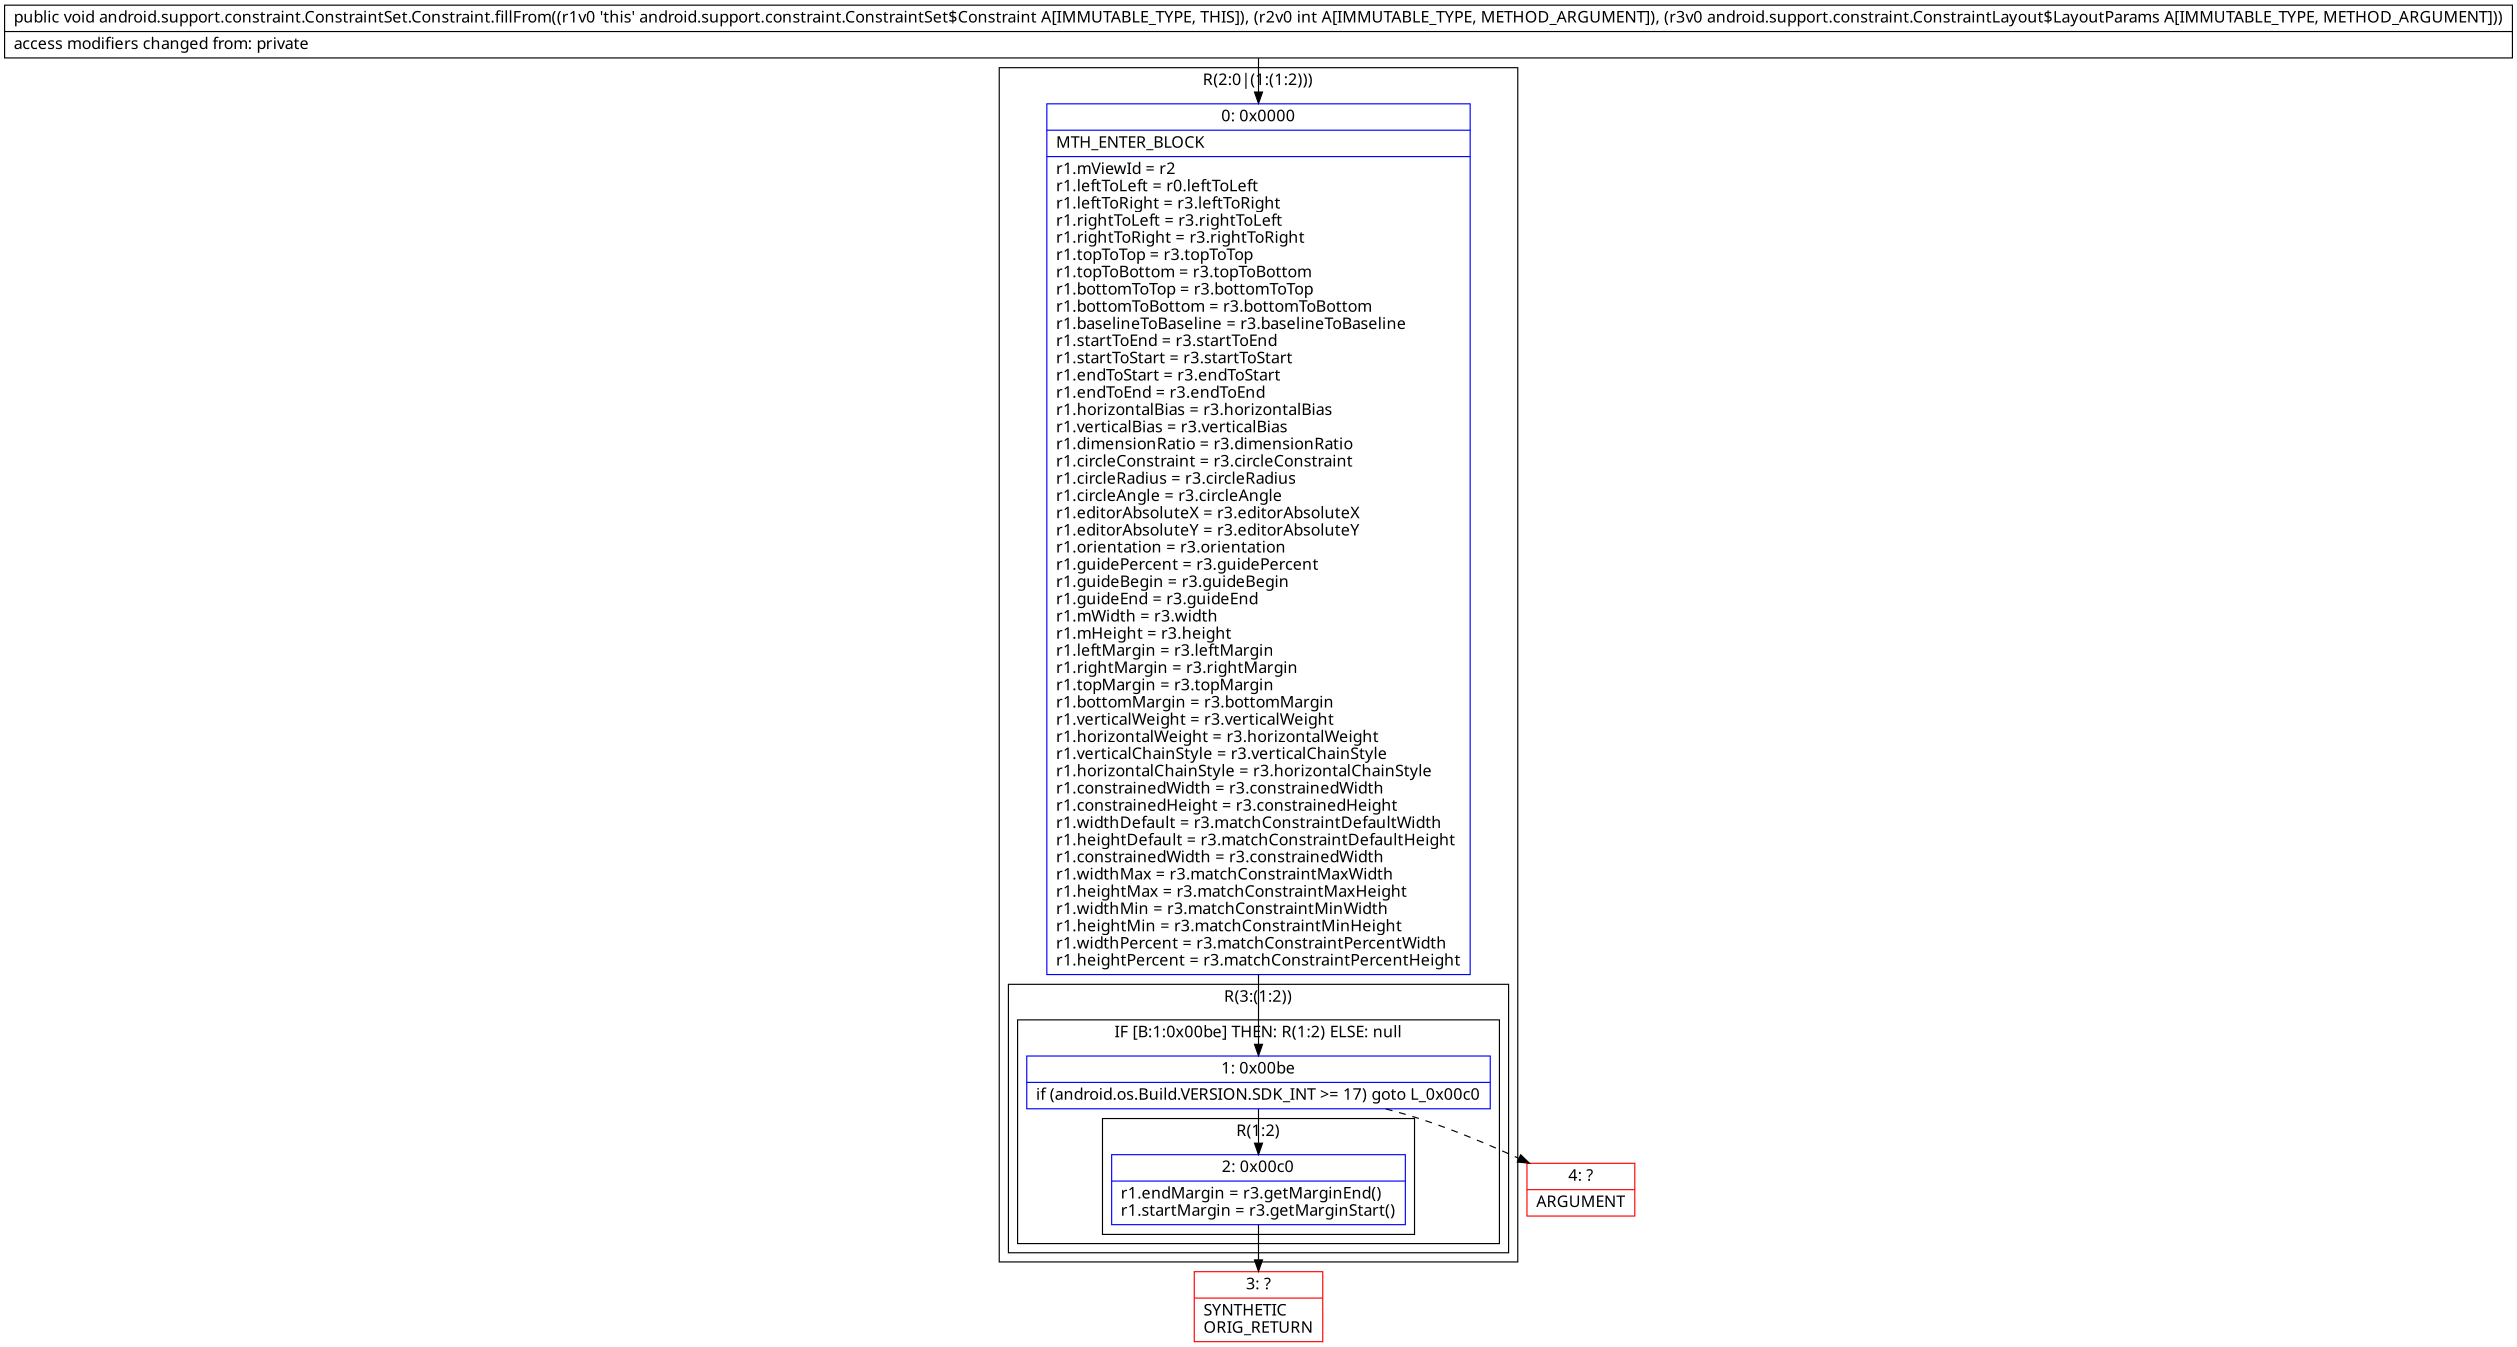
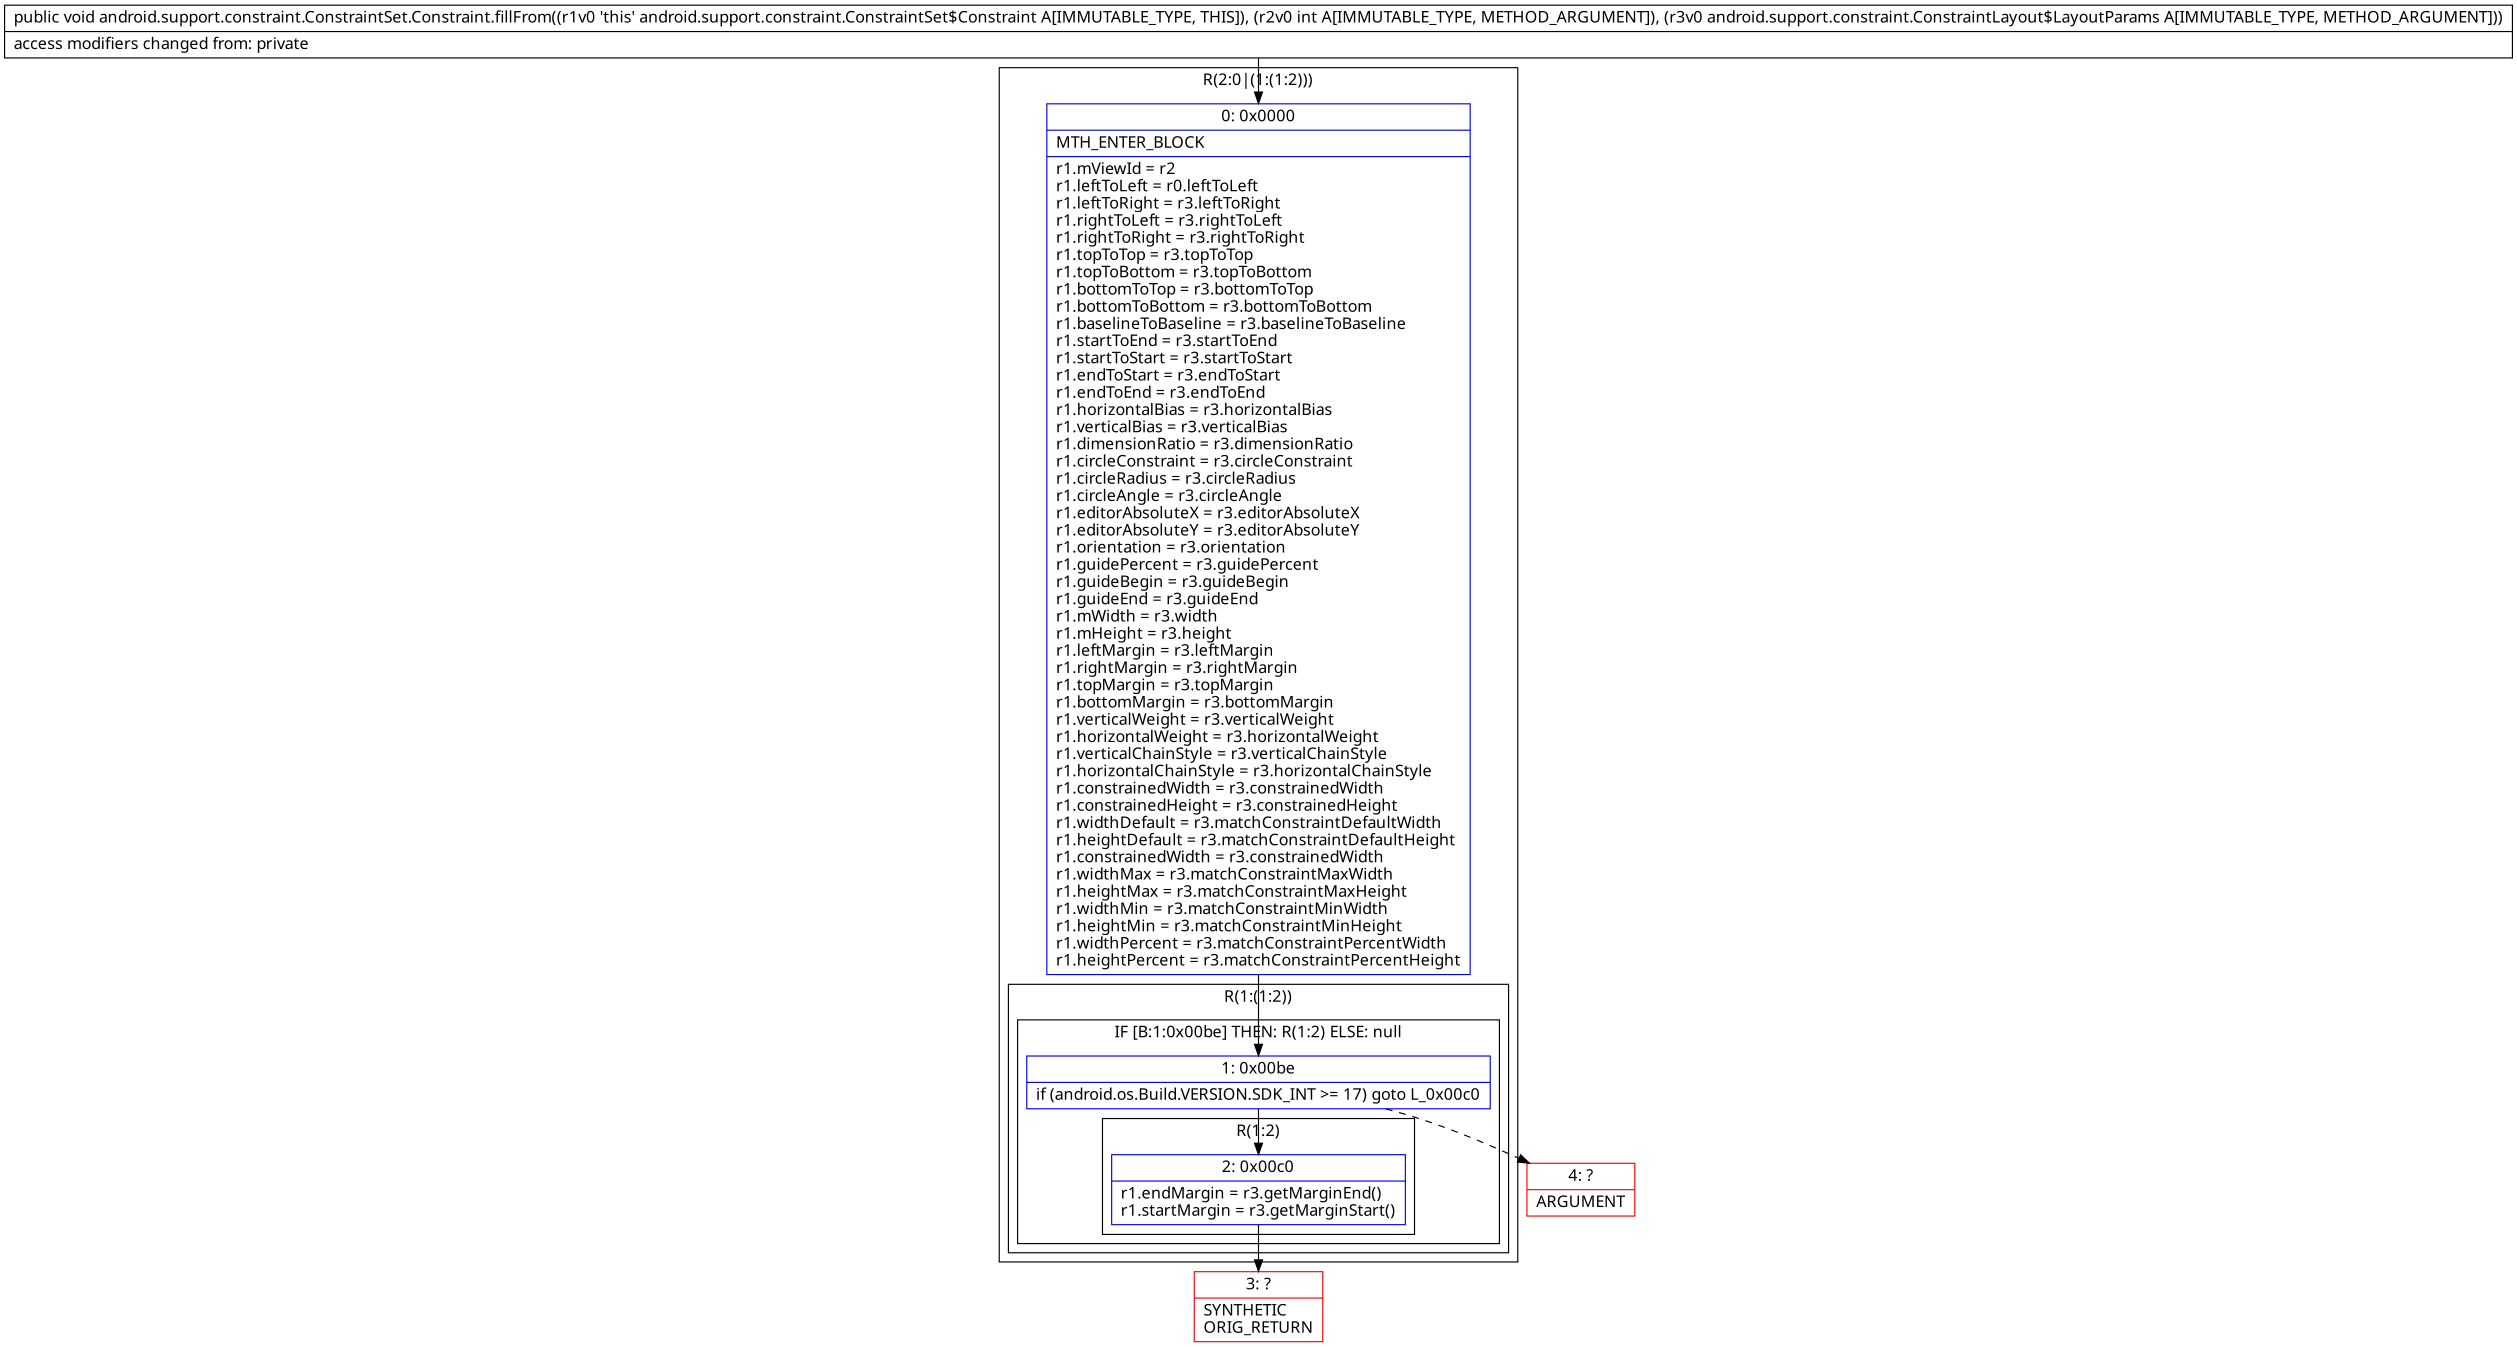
(1259, 998) -> (1259, 998)
